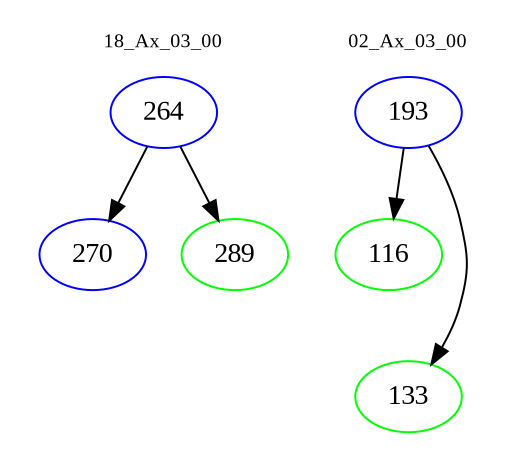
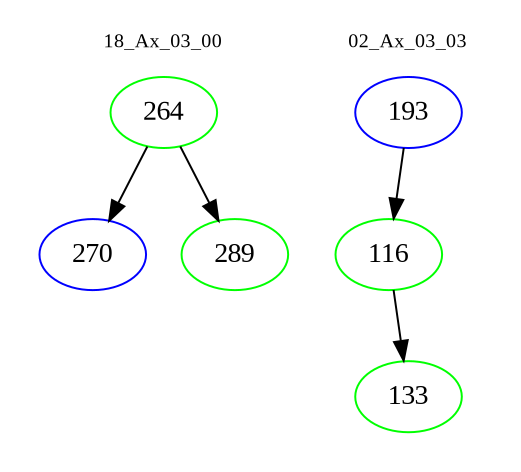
(409, 42) -> (409, 42)
(164, 112) -> (164, 112)
(465, 245) -> (397, 315)
